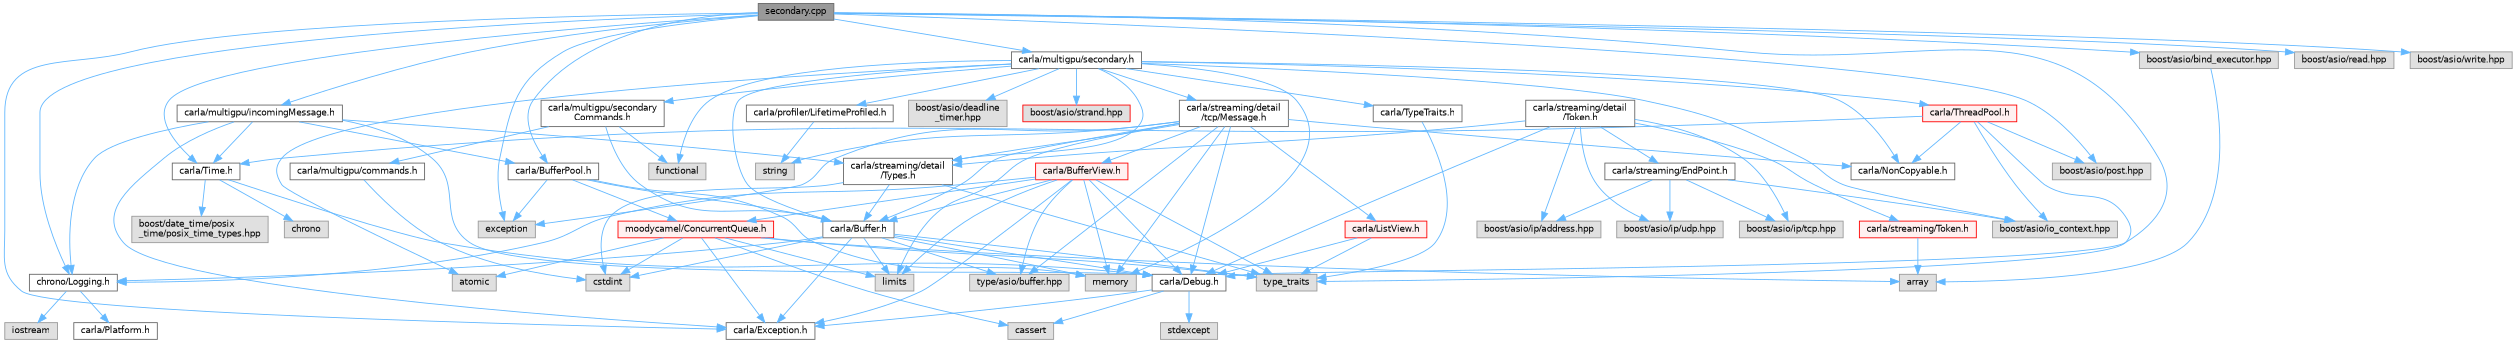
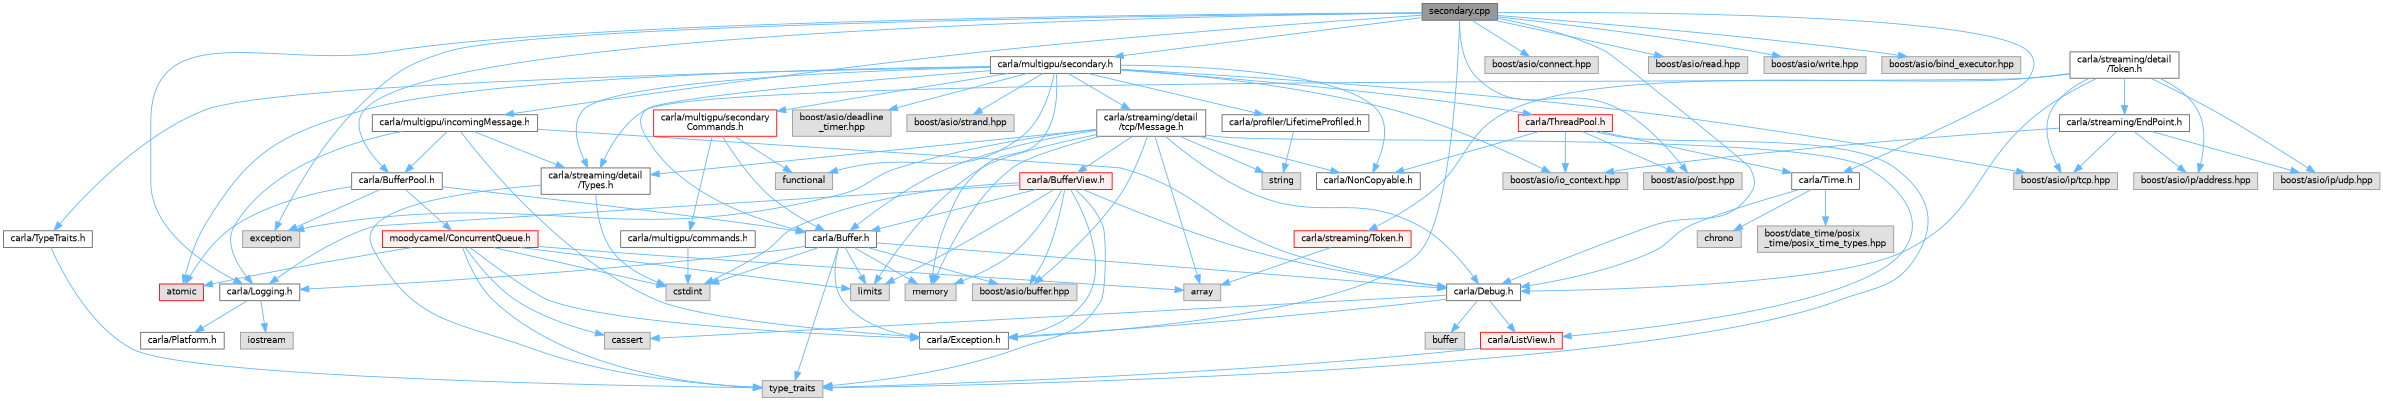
none -> (1542, 65)
none -> (1570, 104)
(603, 113) -> (715, 123)
(1076, 113) -> (960, 123)
(236, 139) -> none
(881, 196) -> none
(896, 199) -> (857, 206)
(852, 255) -> (259, 212)
(1292, 255) -> (1500, 313)
(2159, 258) -> (1176, 206)
(73, 283) -> (260, 292)
(474, 283) -> (182, 292)
(1019, 283) -> (1025, 292)
(1189, 331) -> (1445, 341)
